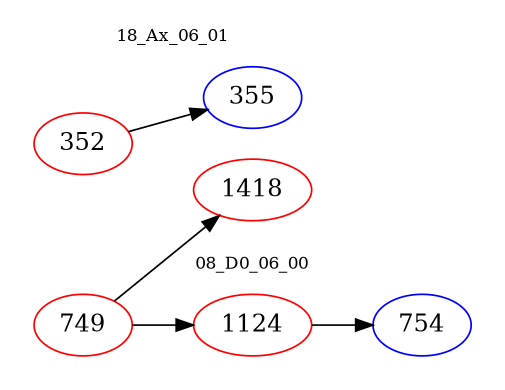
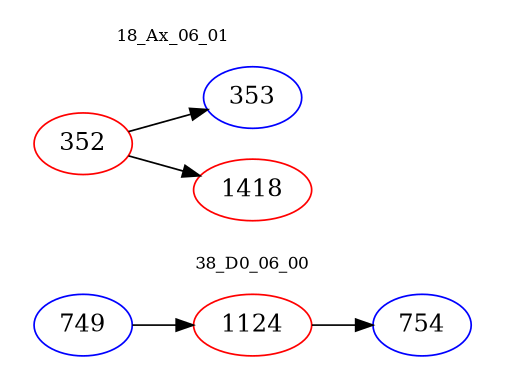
(253, 98) -> (253, 98)
(160, 264) -> (156, 163)
(253, 264) -> (253, 264)
(83, 325) -> (83, 325)
